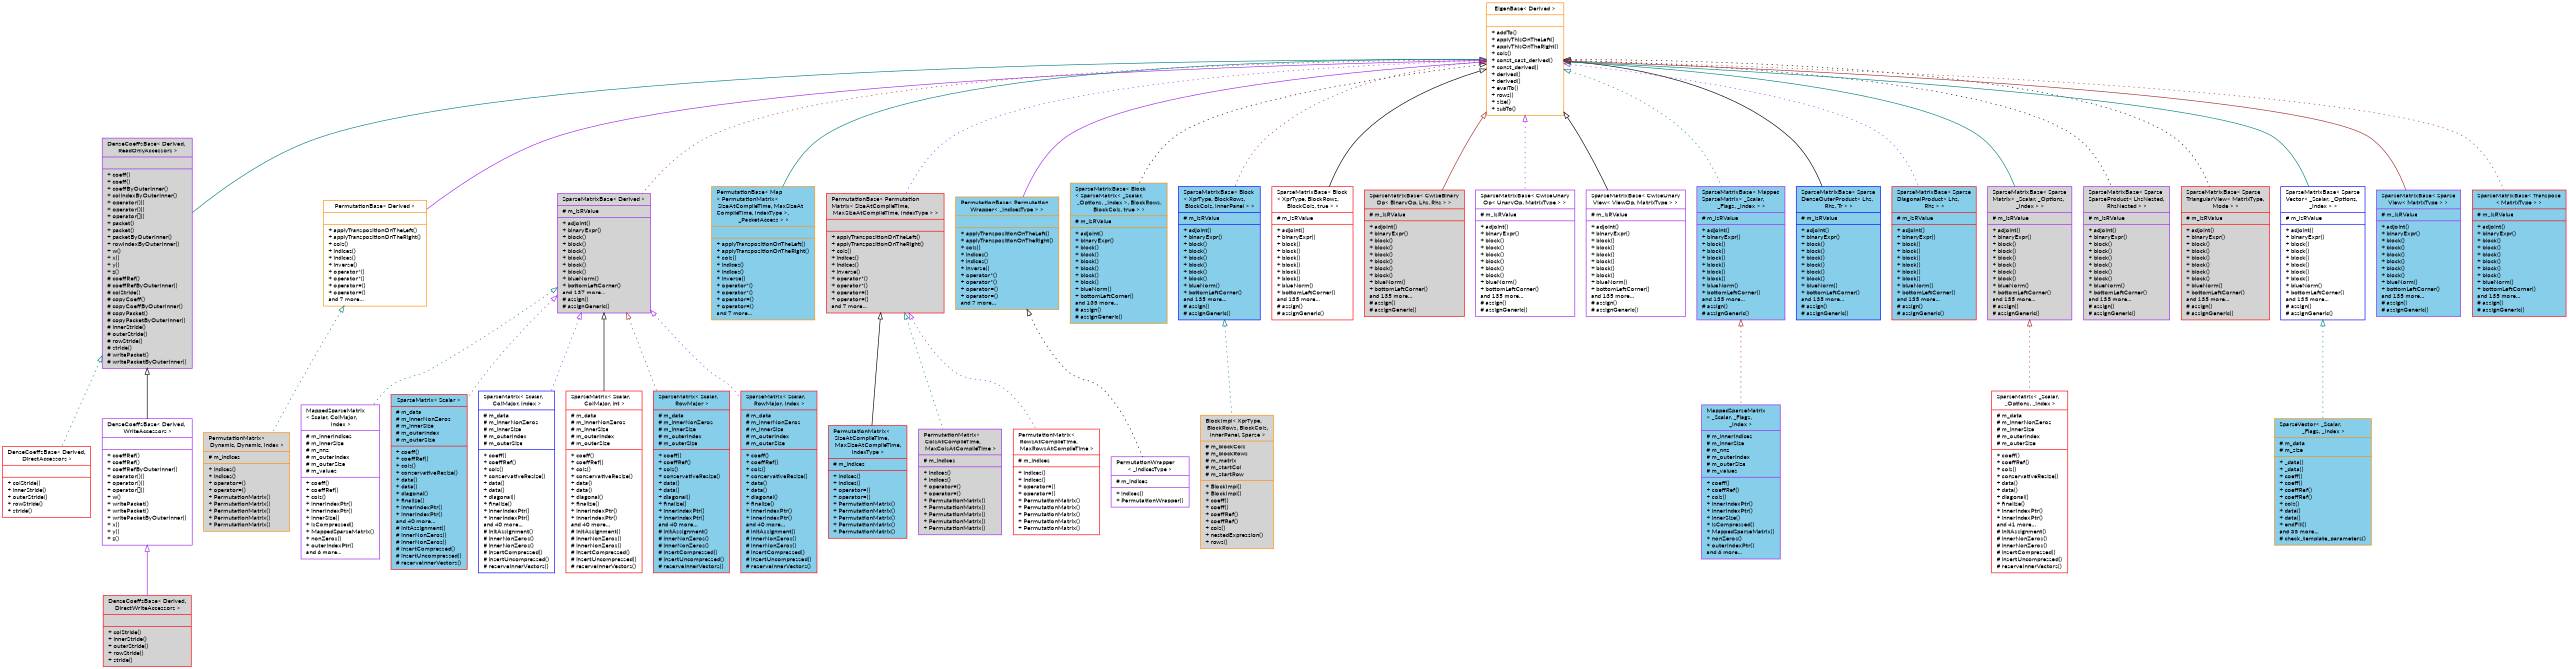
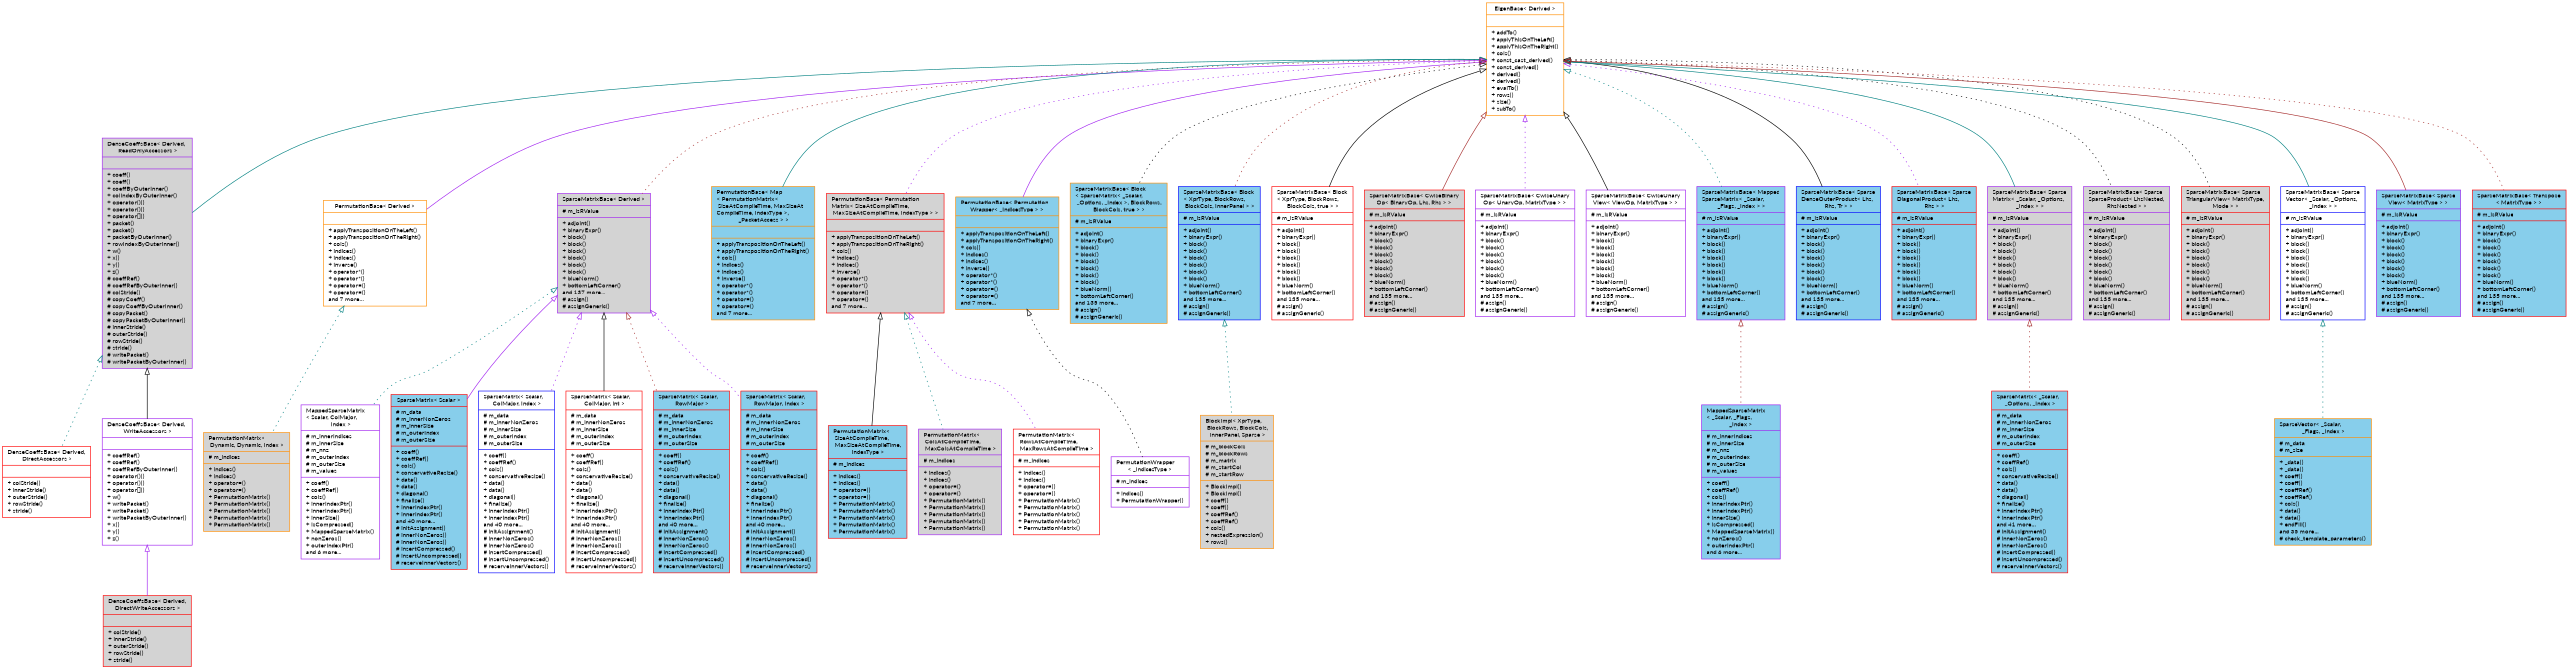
(507, 347) -> (507, 347)
(2030, 482) -> (2030, 482)
